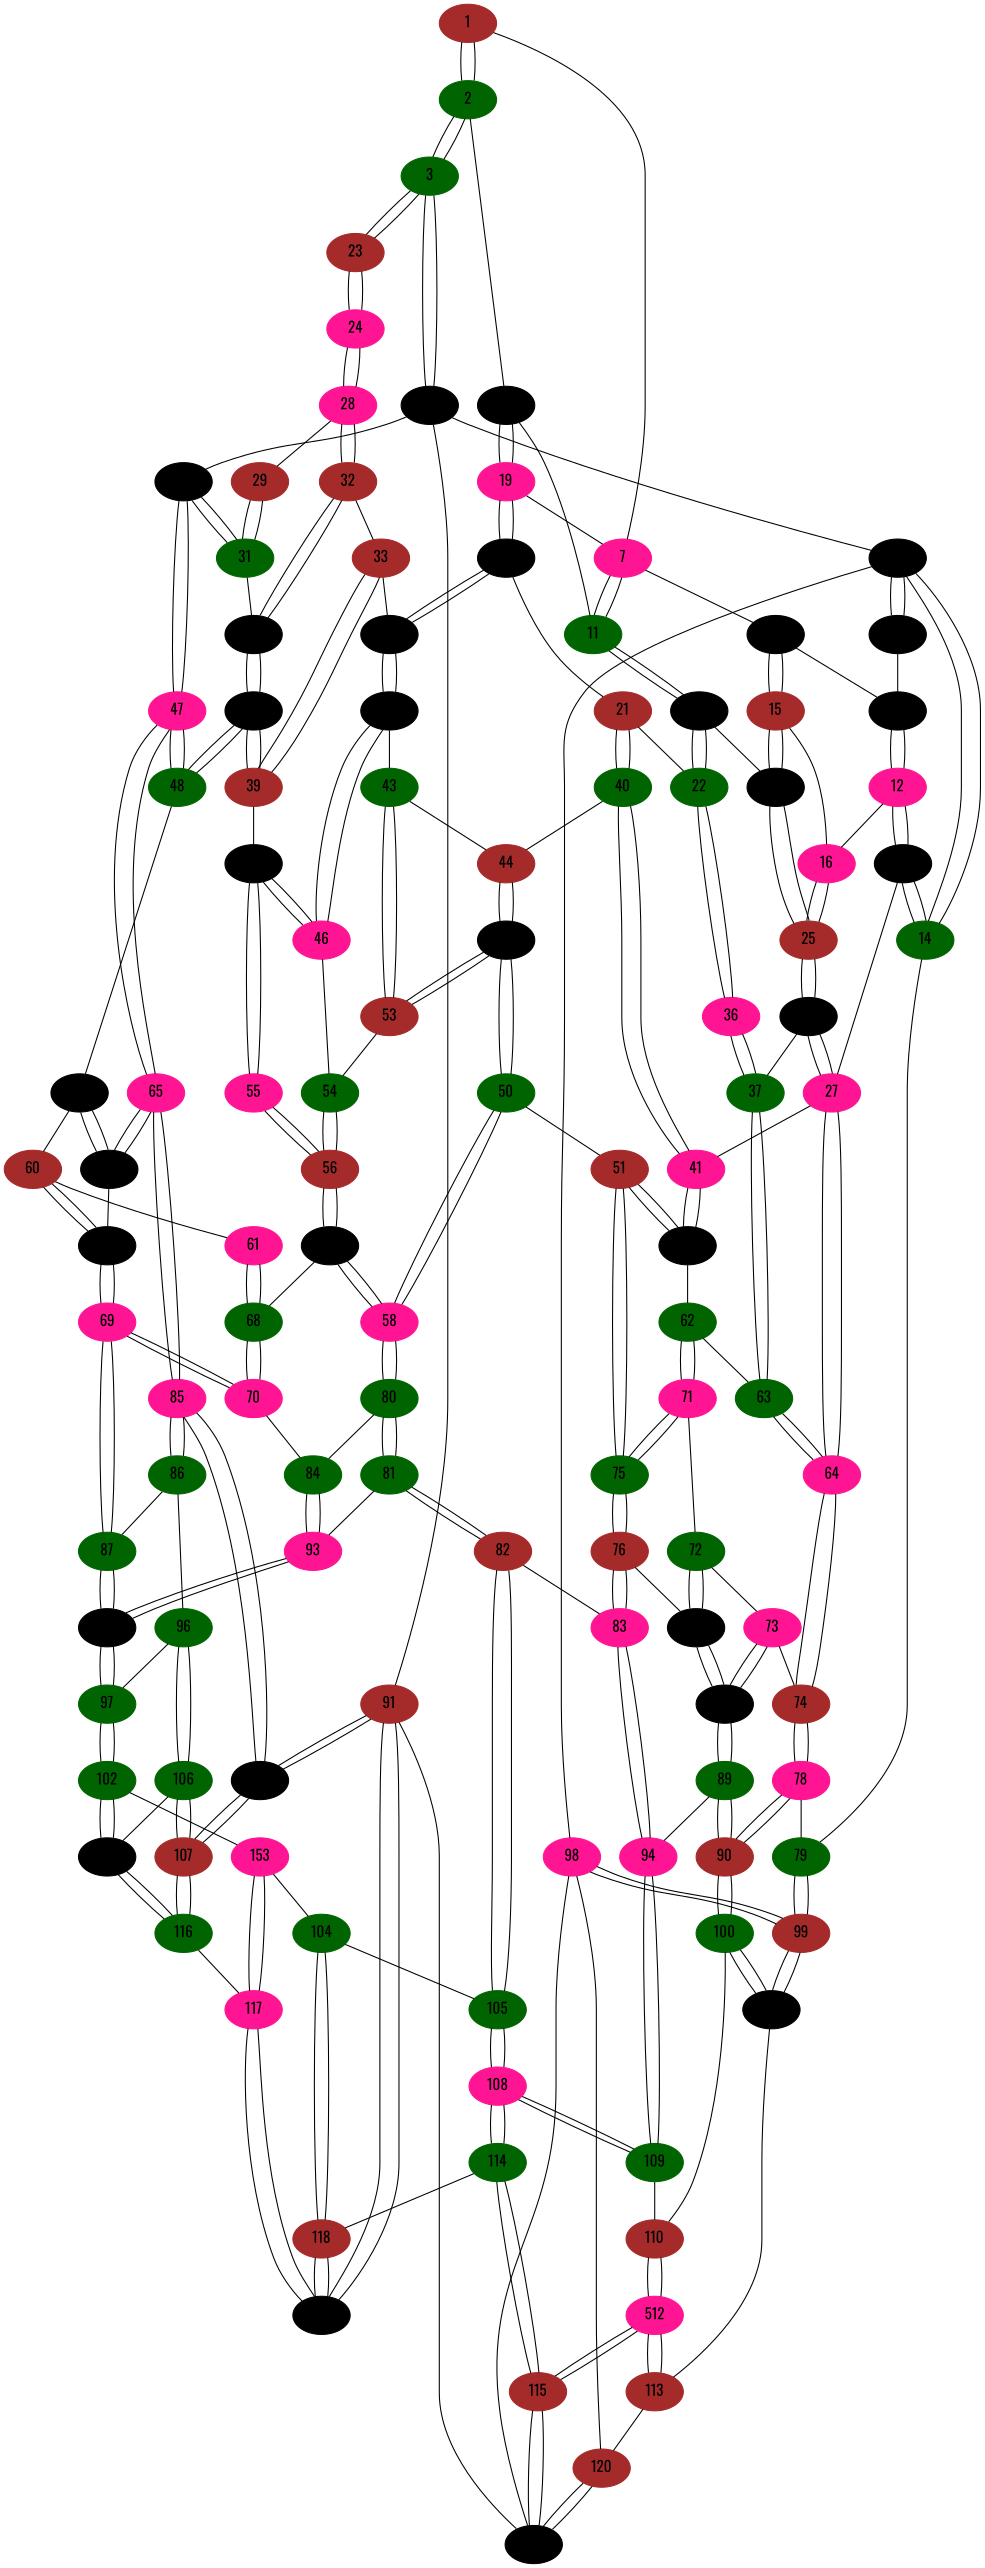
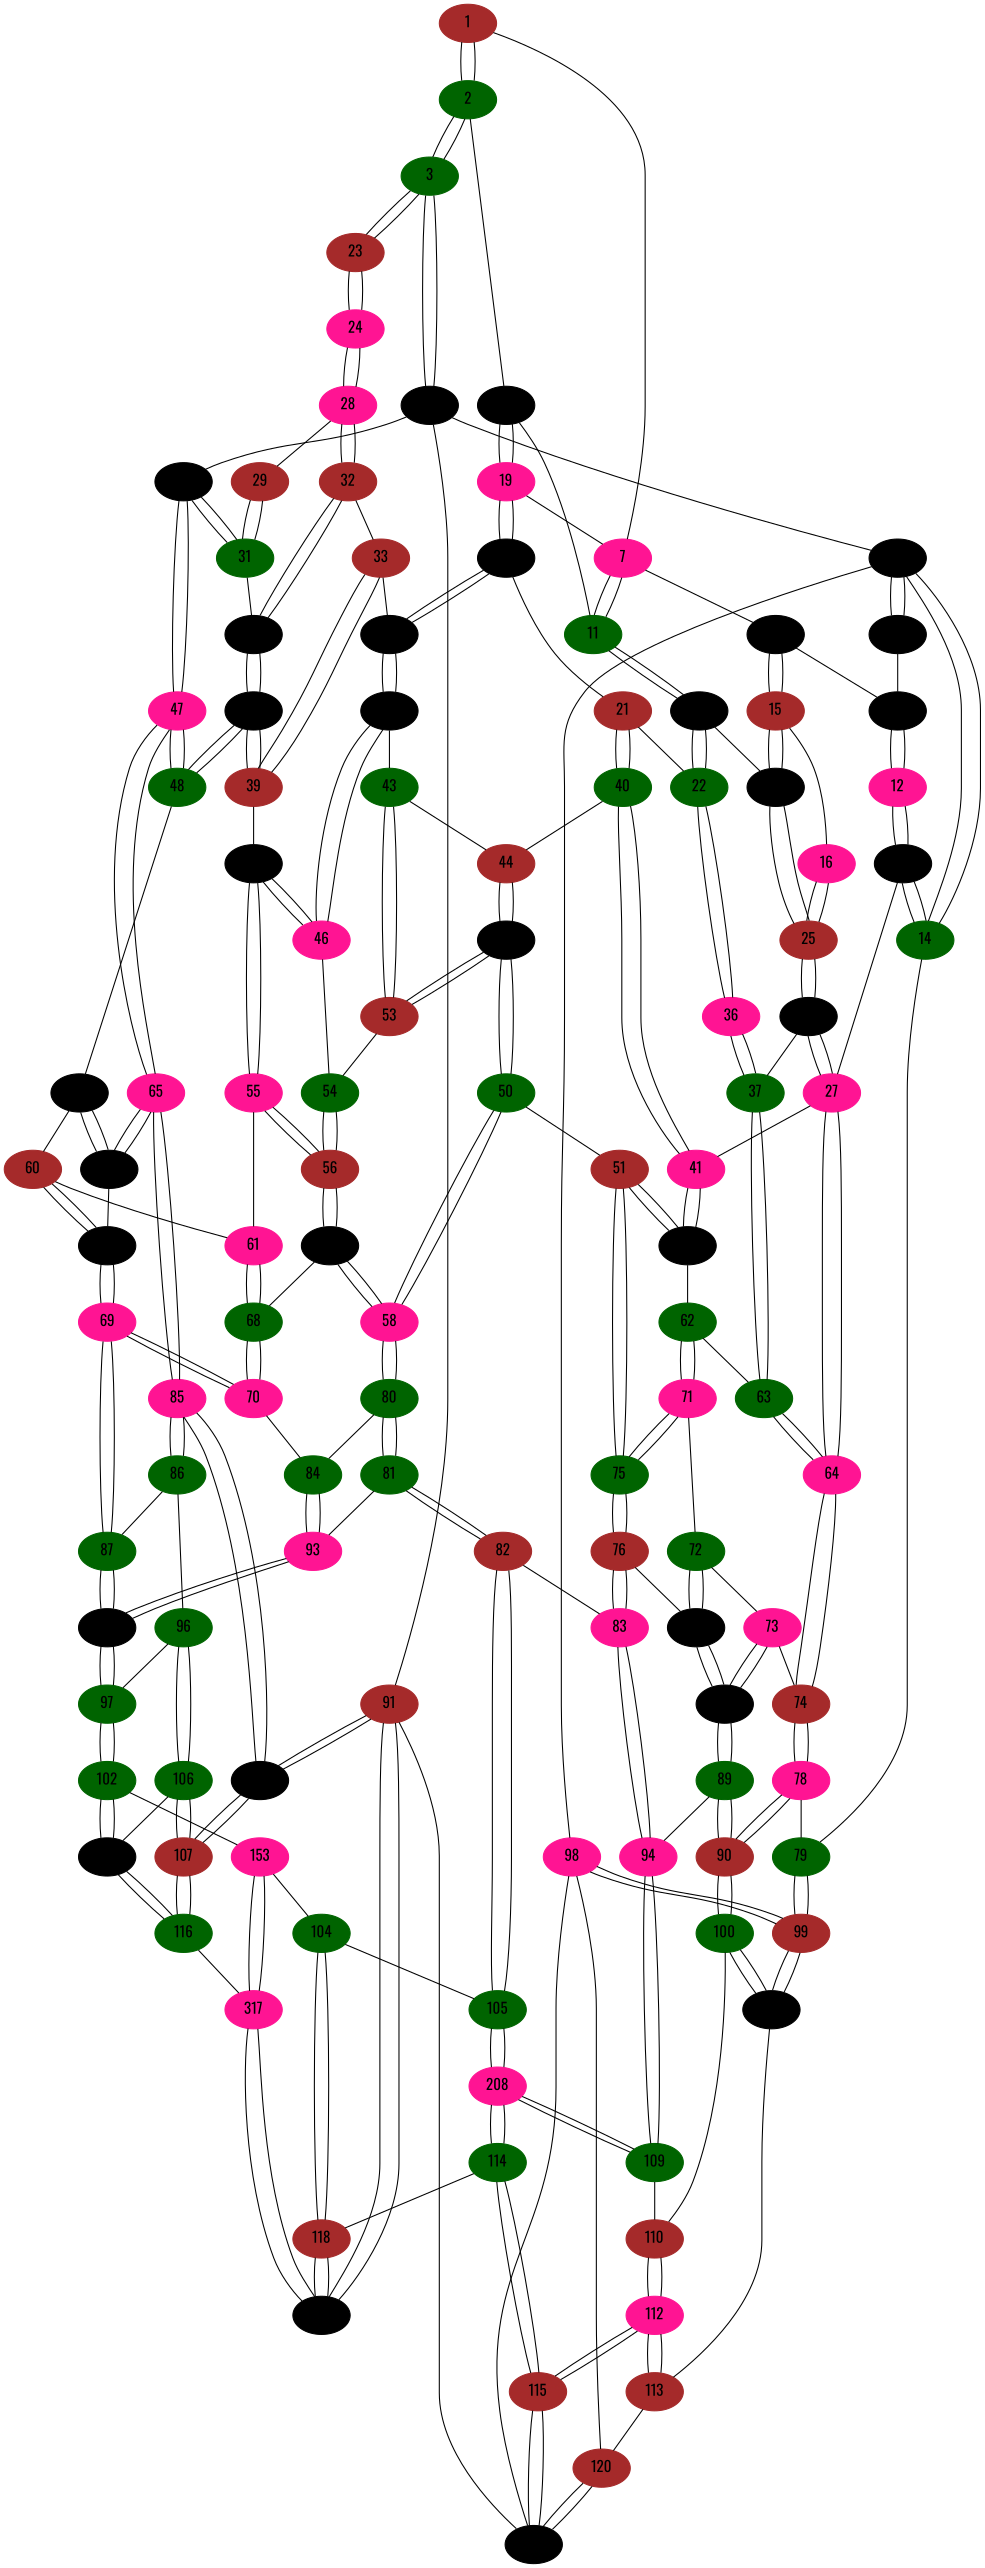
(862, 826) -> none
none -> (254, 1169)
(254, 2010) -> (254, 2010)
(498, 2086) -> (498, 2086)
(655, 2315) -> (655, 2315)
